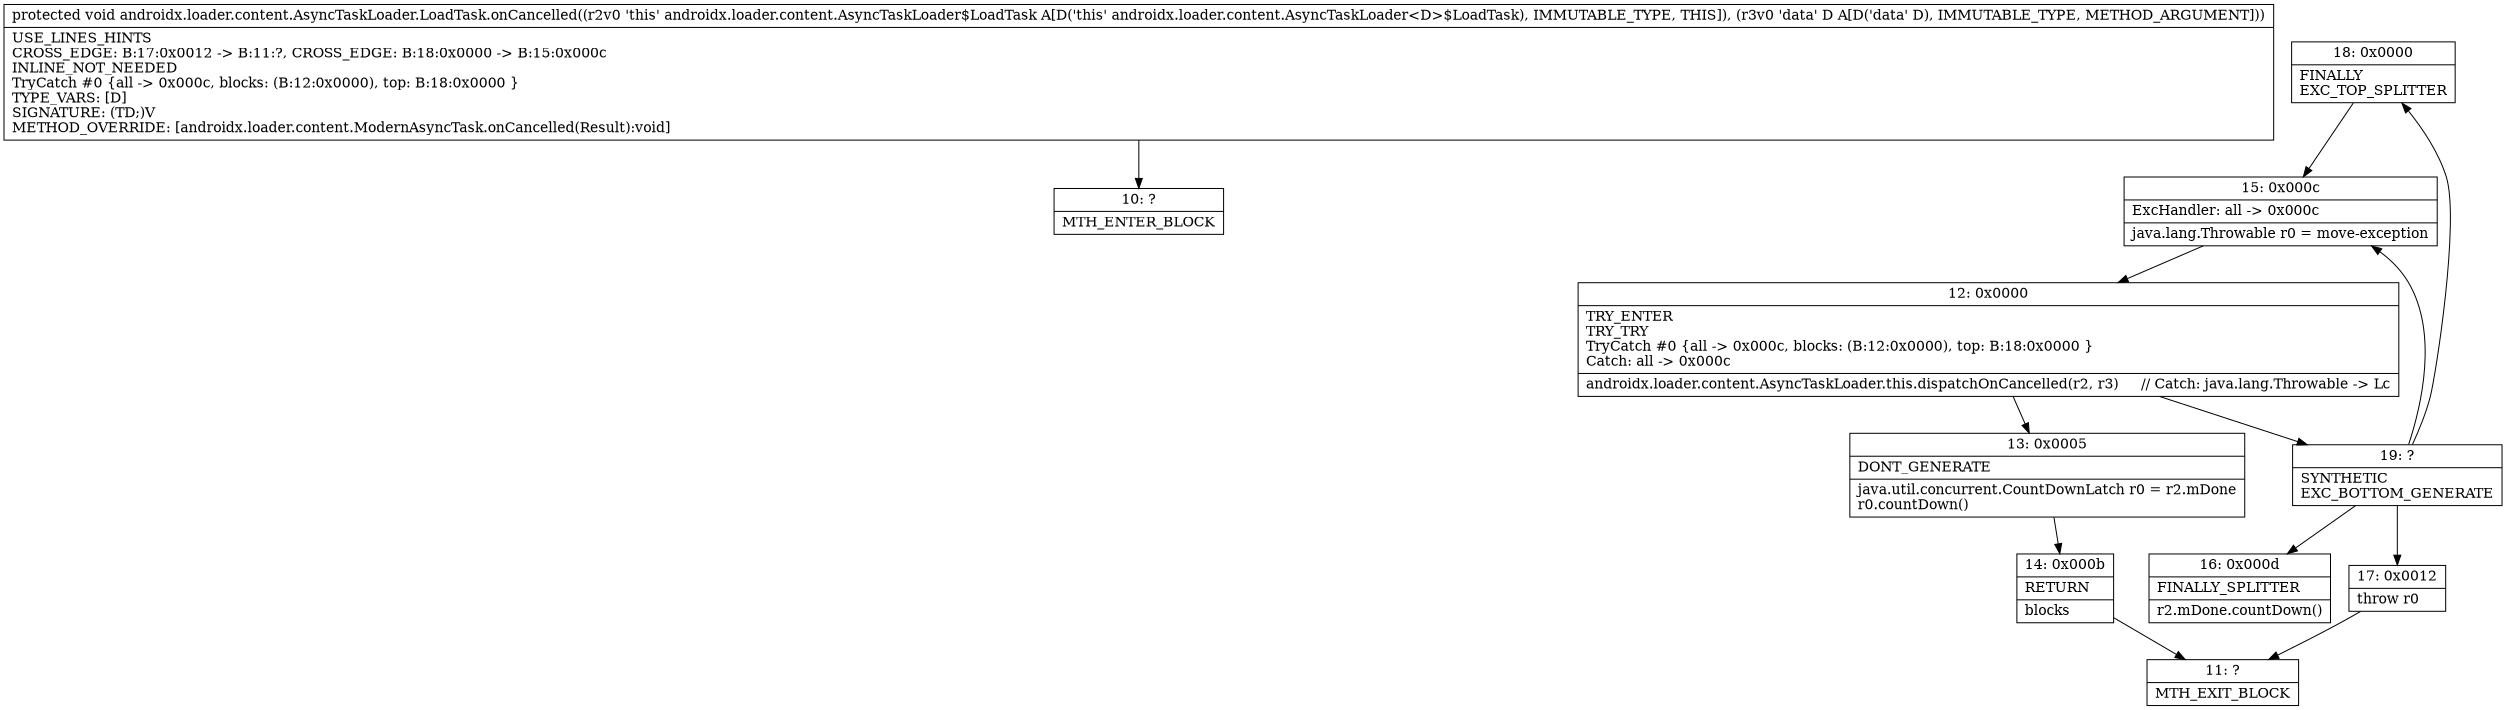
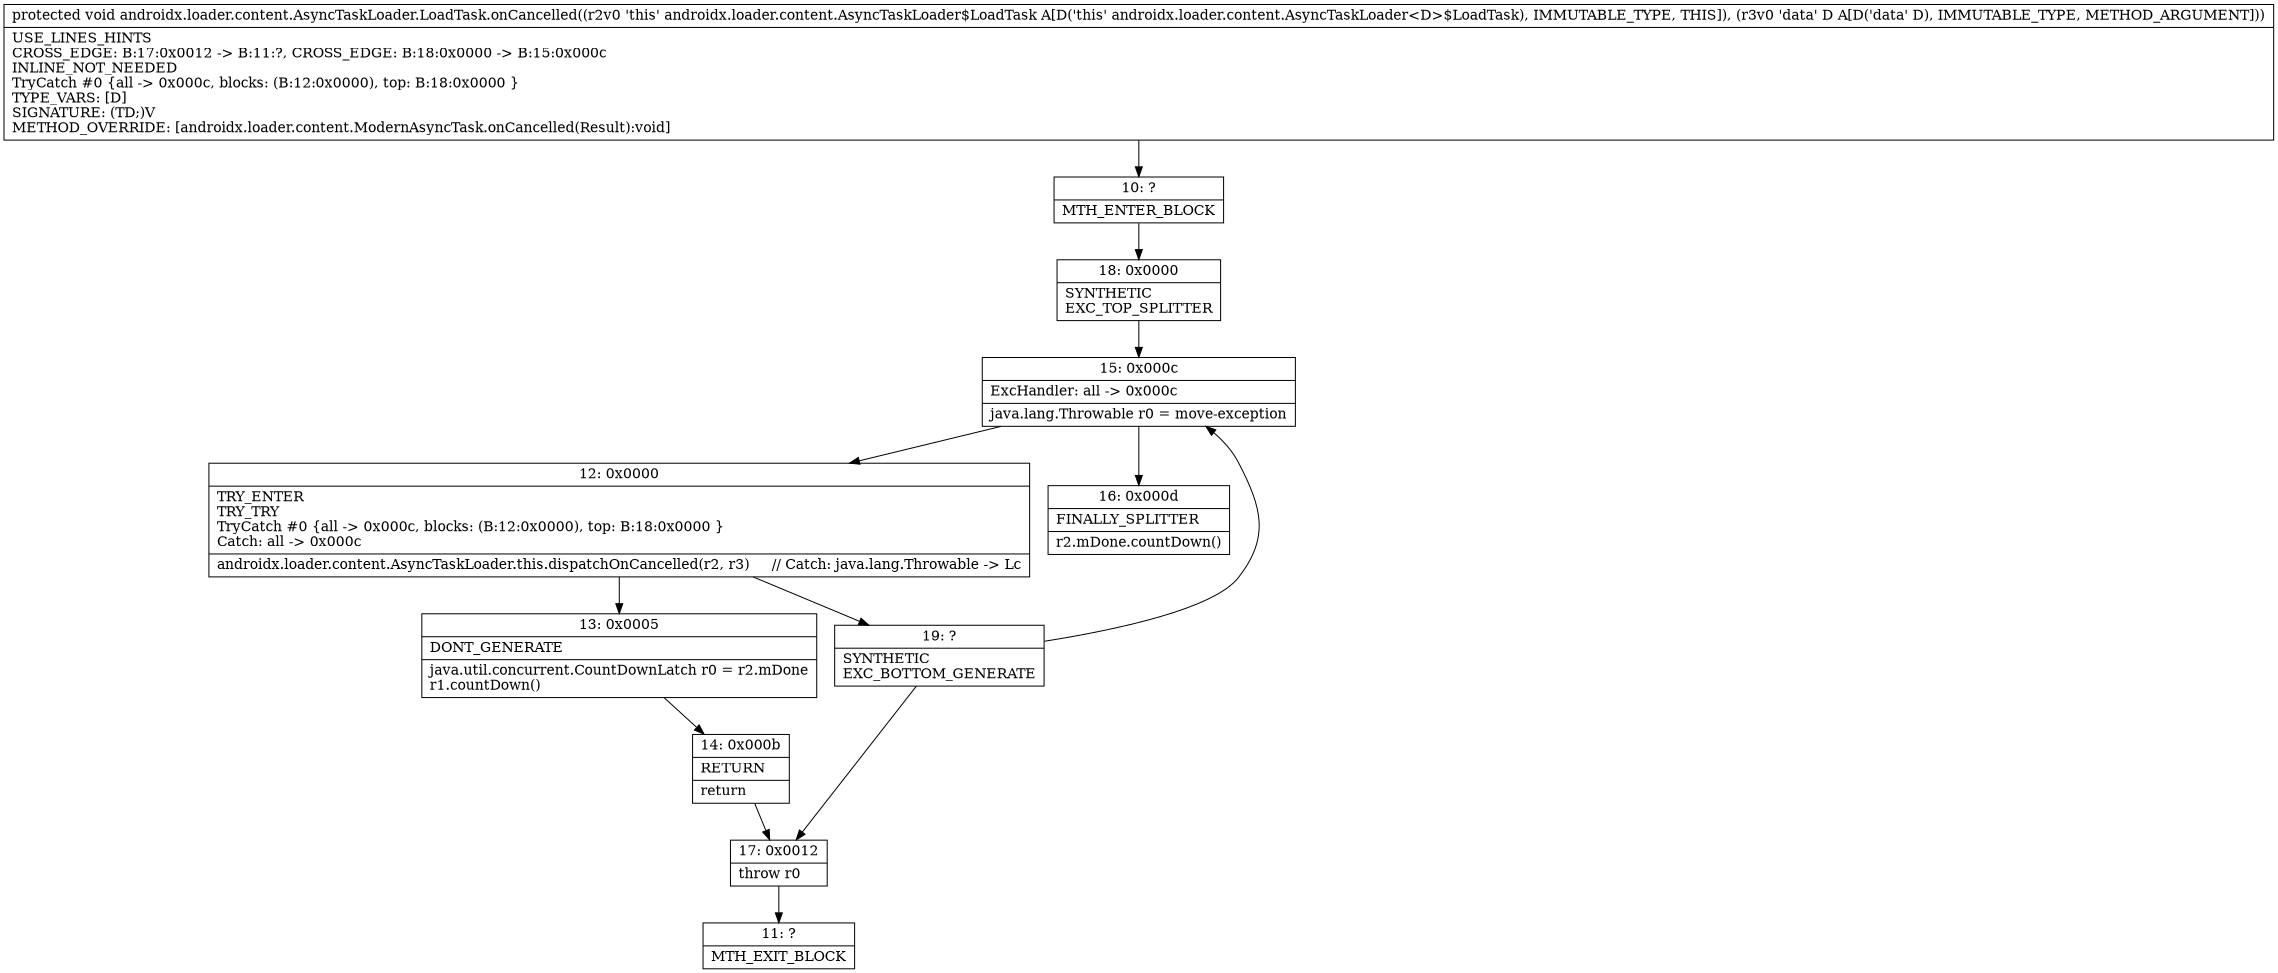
(2332, 76) -> (1109, 294)
(2447, 275) -> (1139, 236)
(1914, 505) -> (486, 686)
(2326, 527) -> (1139, 451)
(2048, 611) -> (723, 791)
(2145, 636) -> (760, 817)
